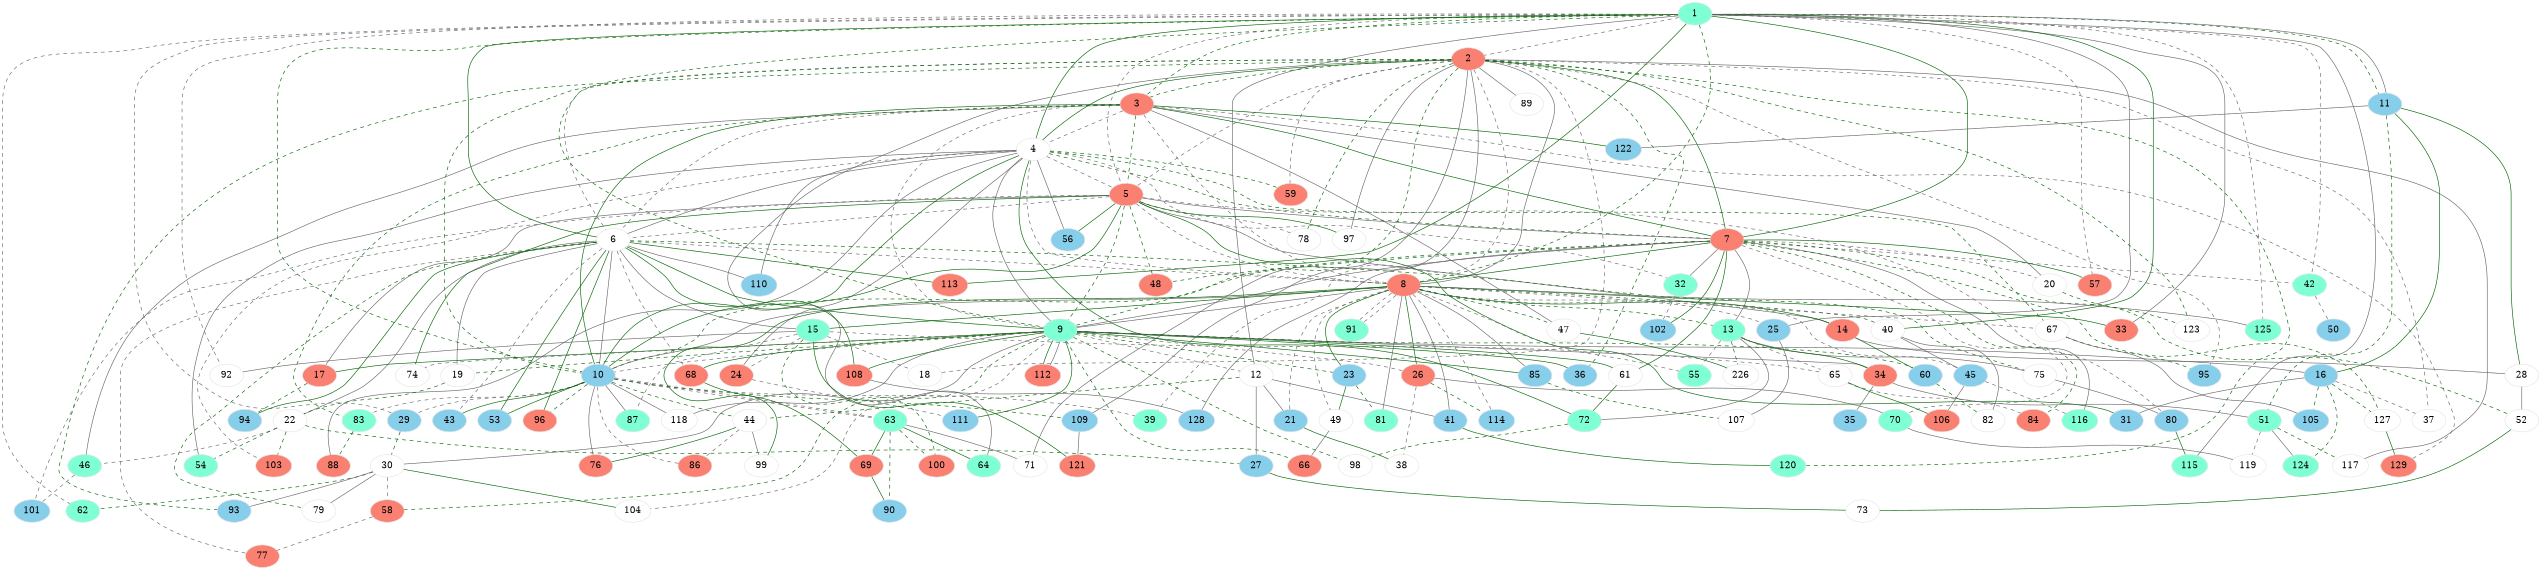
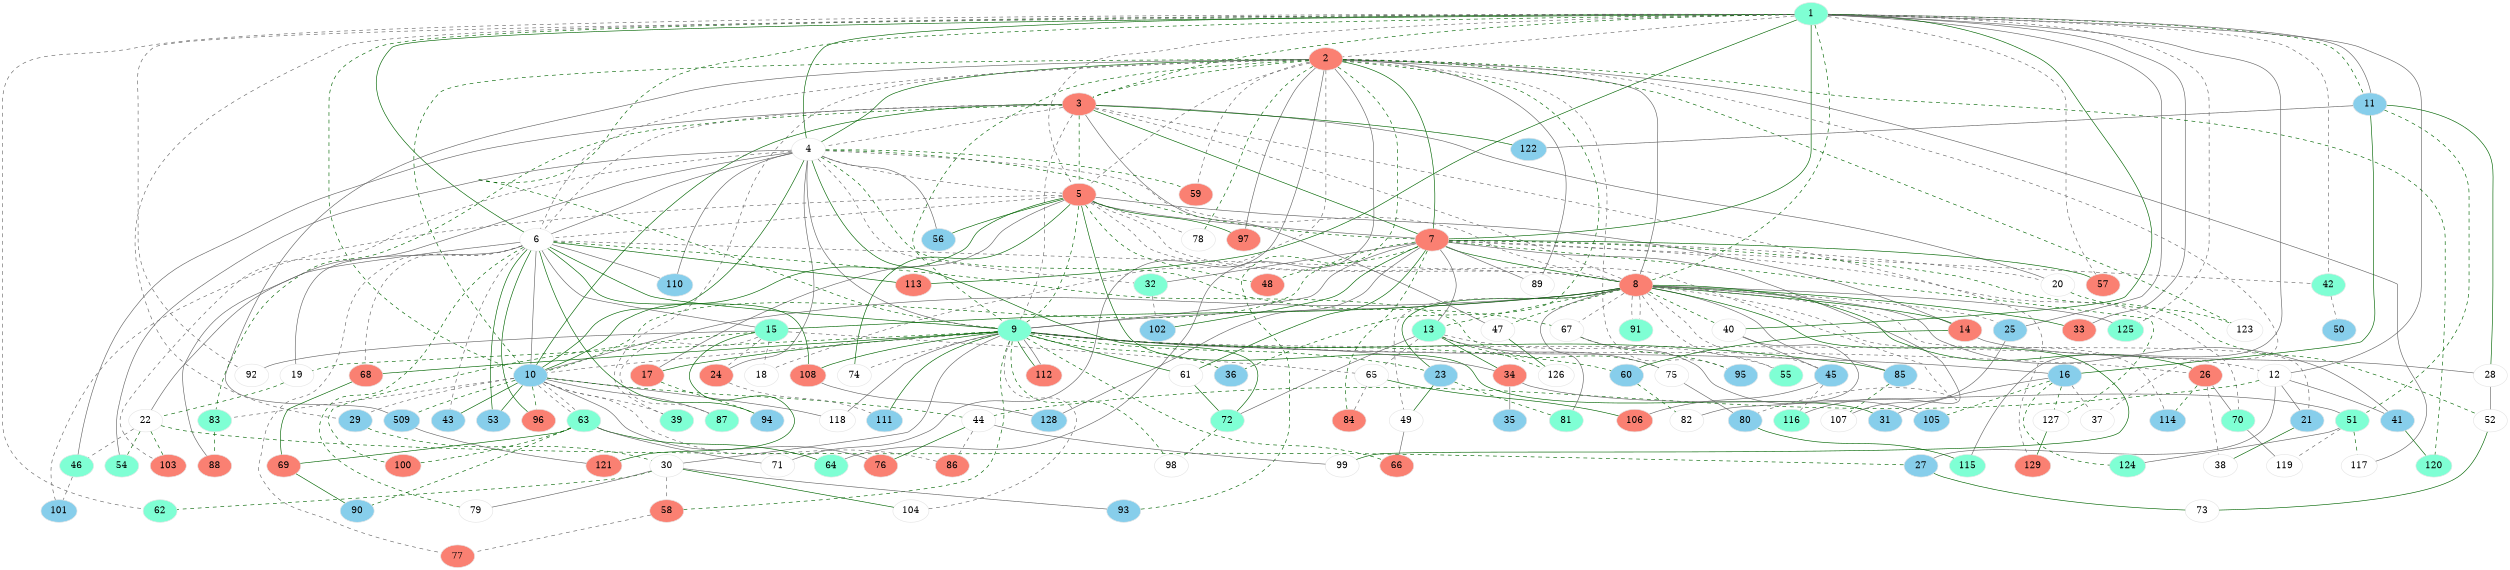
(1349, 240) -> (1244, 240)
none -> (1485, 262)
(1323, 344) -> (1124, 350)
(1741, 375) -> (1556, 375)
(1080, 421) -> (402, 421)
